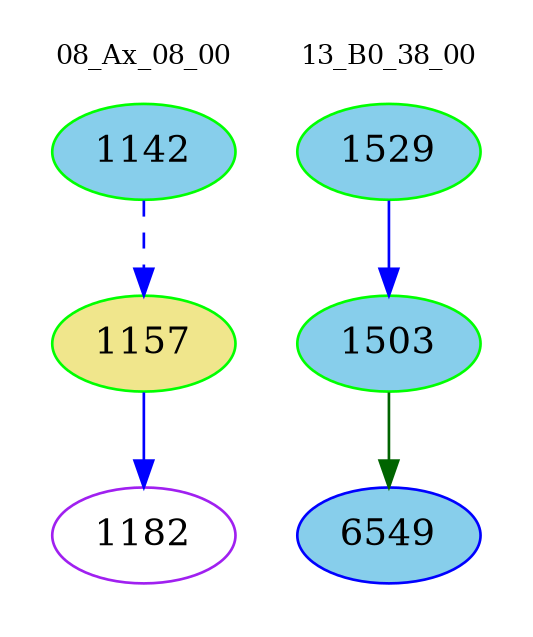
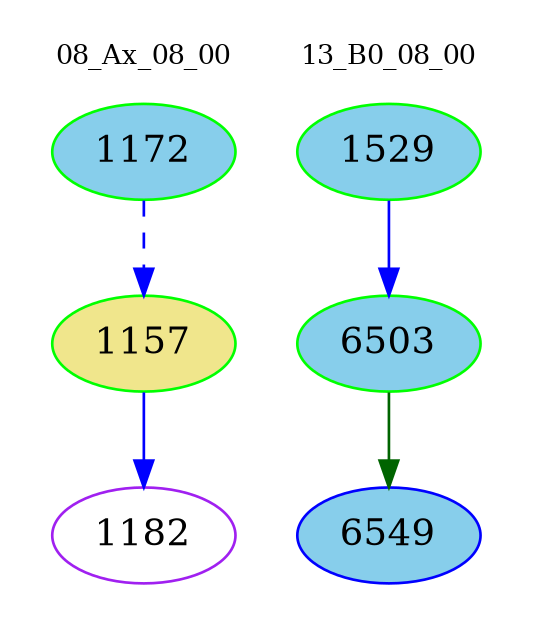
(389, 57) -> (389, 57)
(144, 152) -> (144, 152)
(389, 344) -> (389, 344)
